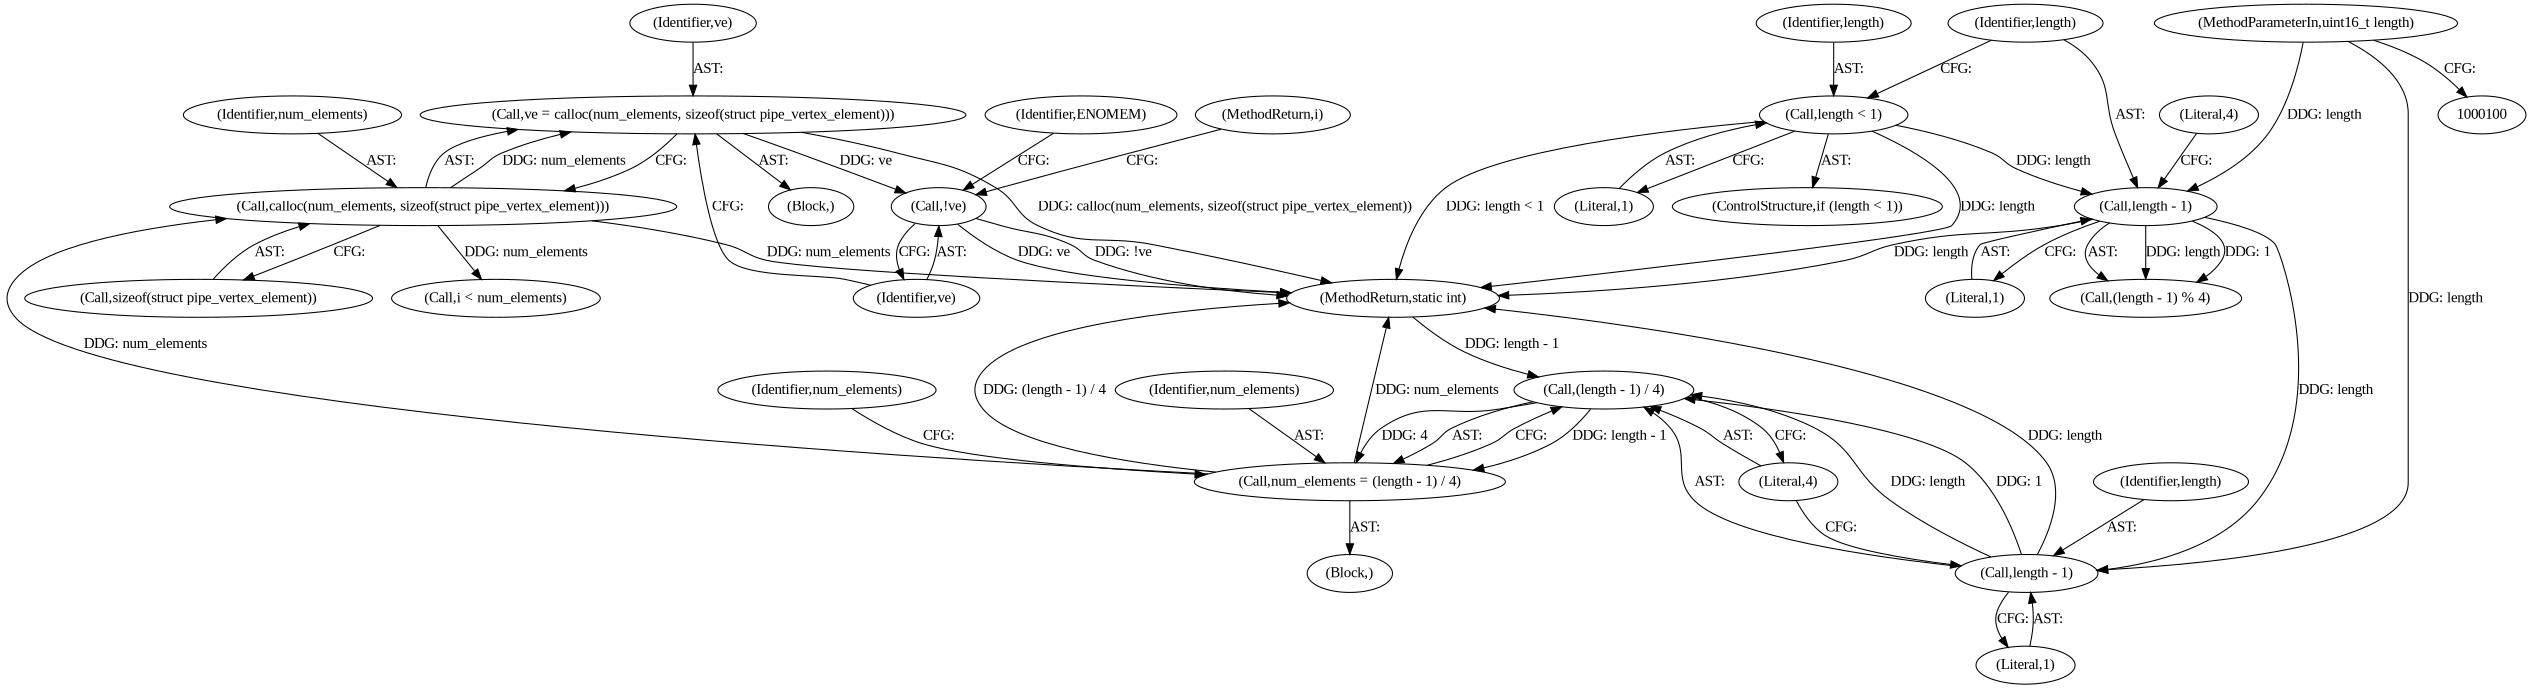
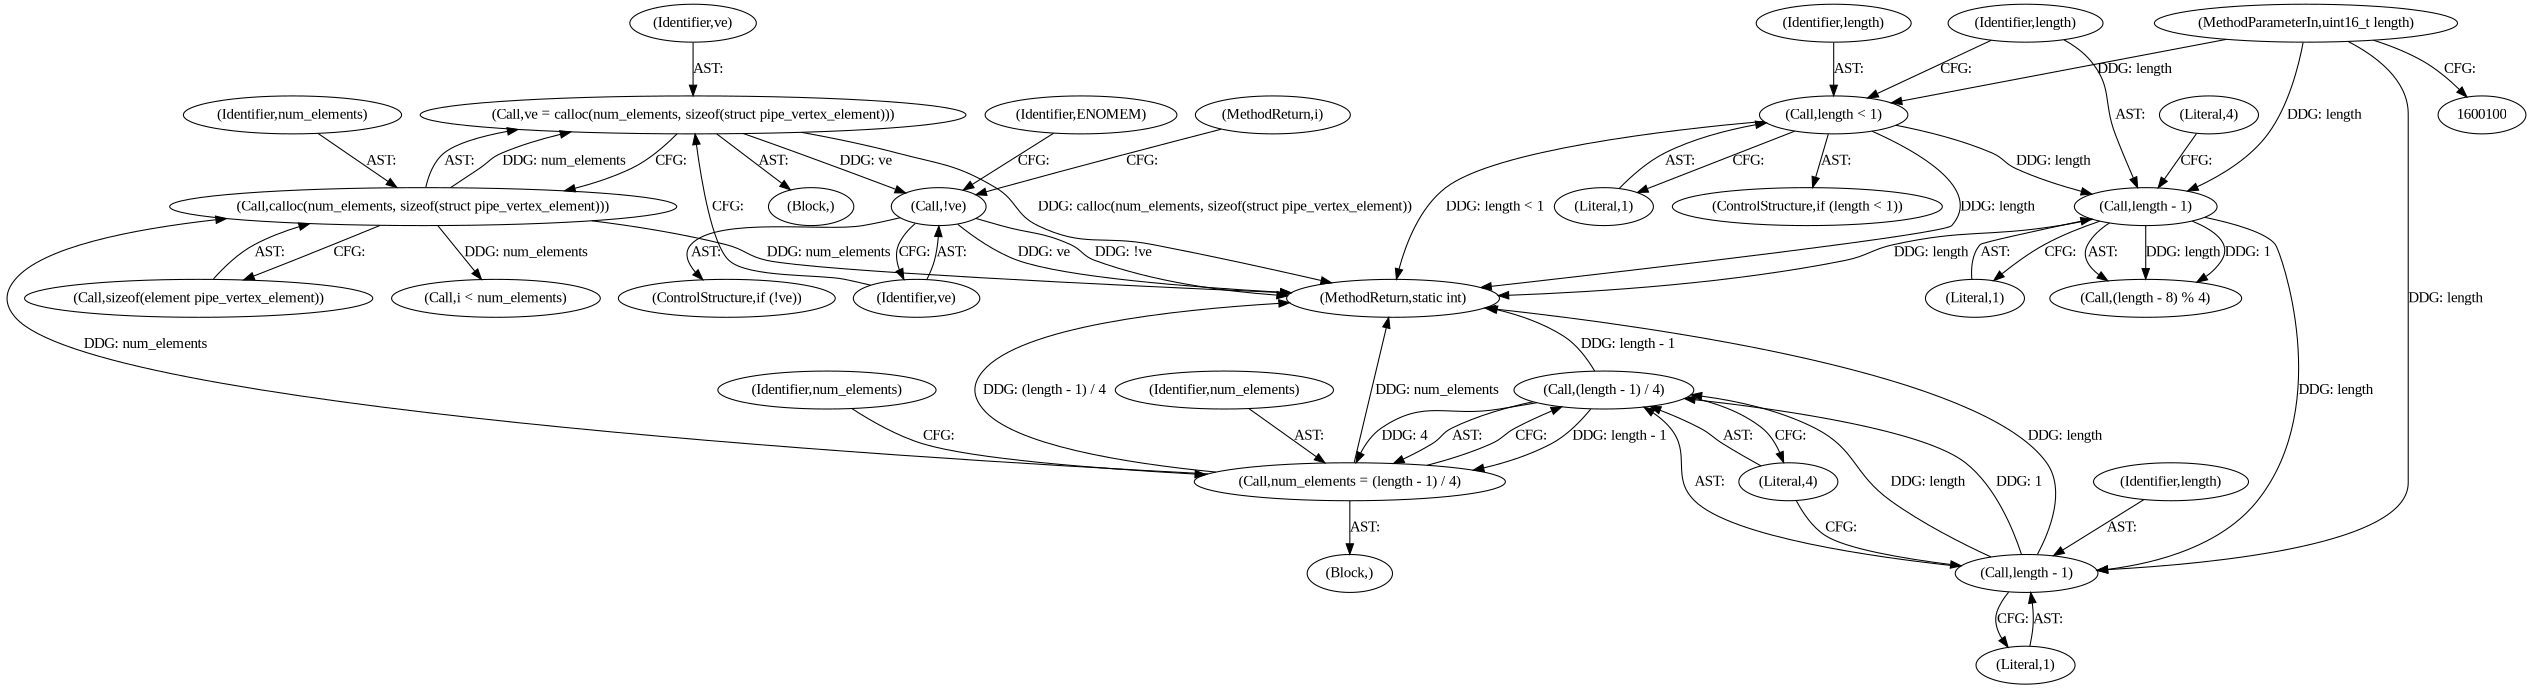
none -> (2064, 70)
(2482, 115) -> (2482, 115)
(199, 298) -> (199, 298)
none -> (727, 298)
(2146, 298) -> (2146, 298)
(1467, 353) -> (1553, 330)
